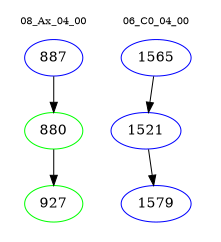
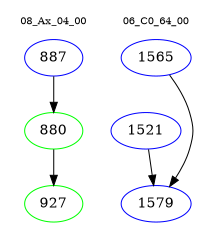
(156, 22) -> (156, 22)
(152, 89) -> (193, 126)
